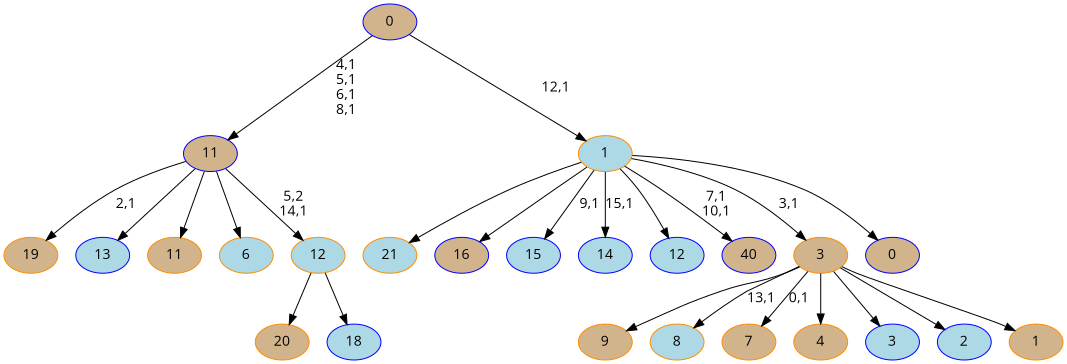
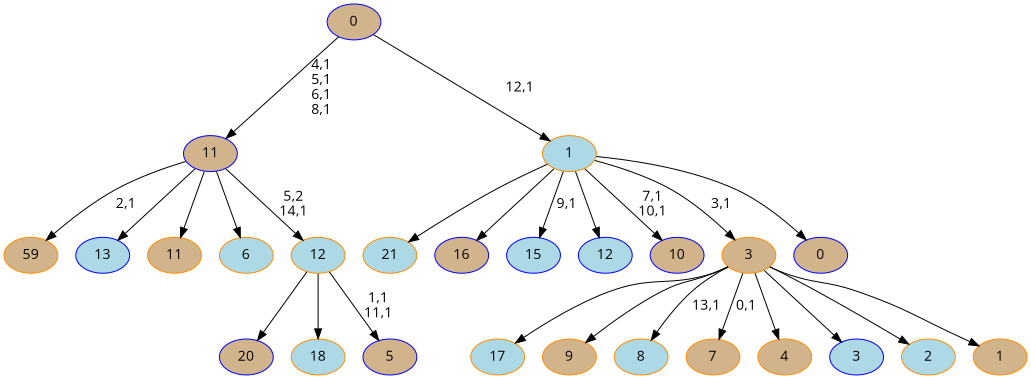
(31, 255) -> (31, 255)
(605, 255) -> none
(749, 255) -> (677, 255)
(282, 342) -> (246, 357)
(354, 342) -> (318, 357)
(964, 342) -> (928, 357)
none -> (390, 357)
none -> (498, 357)
